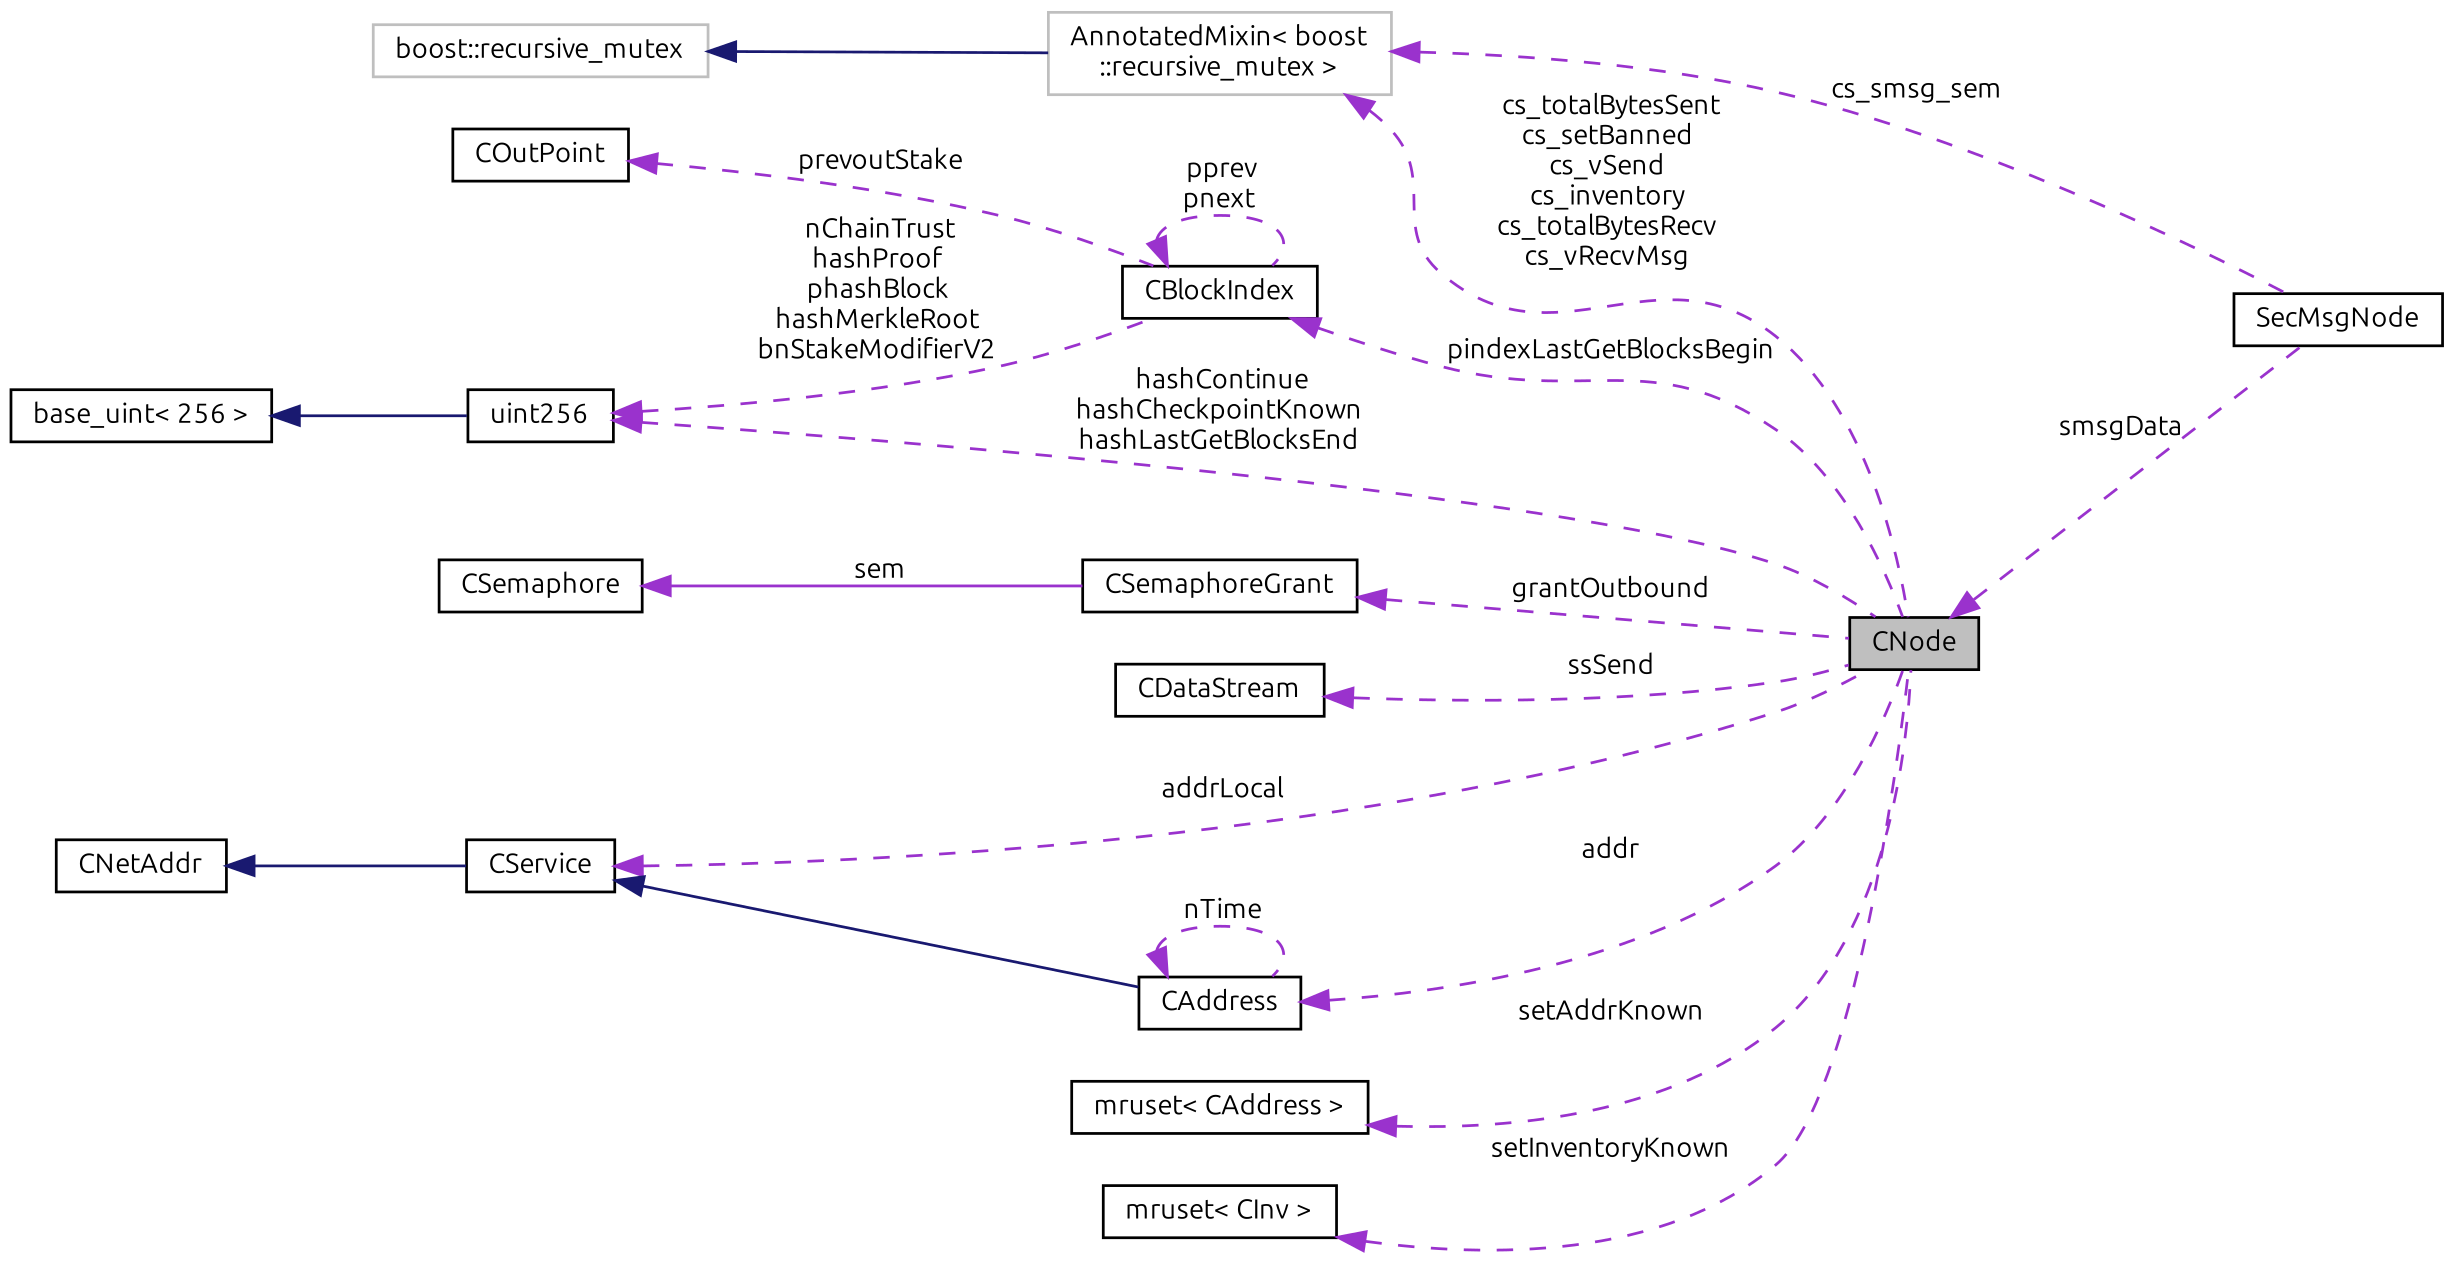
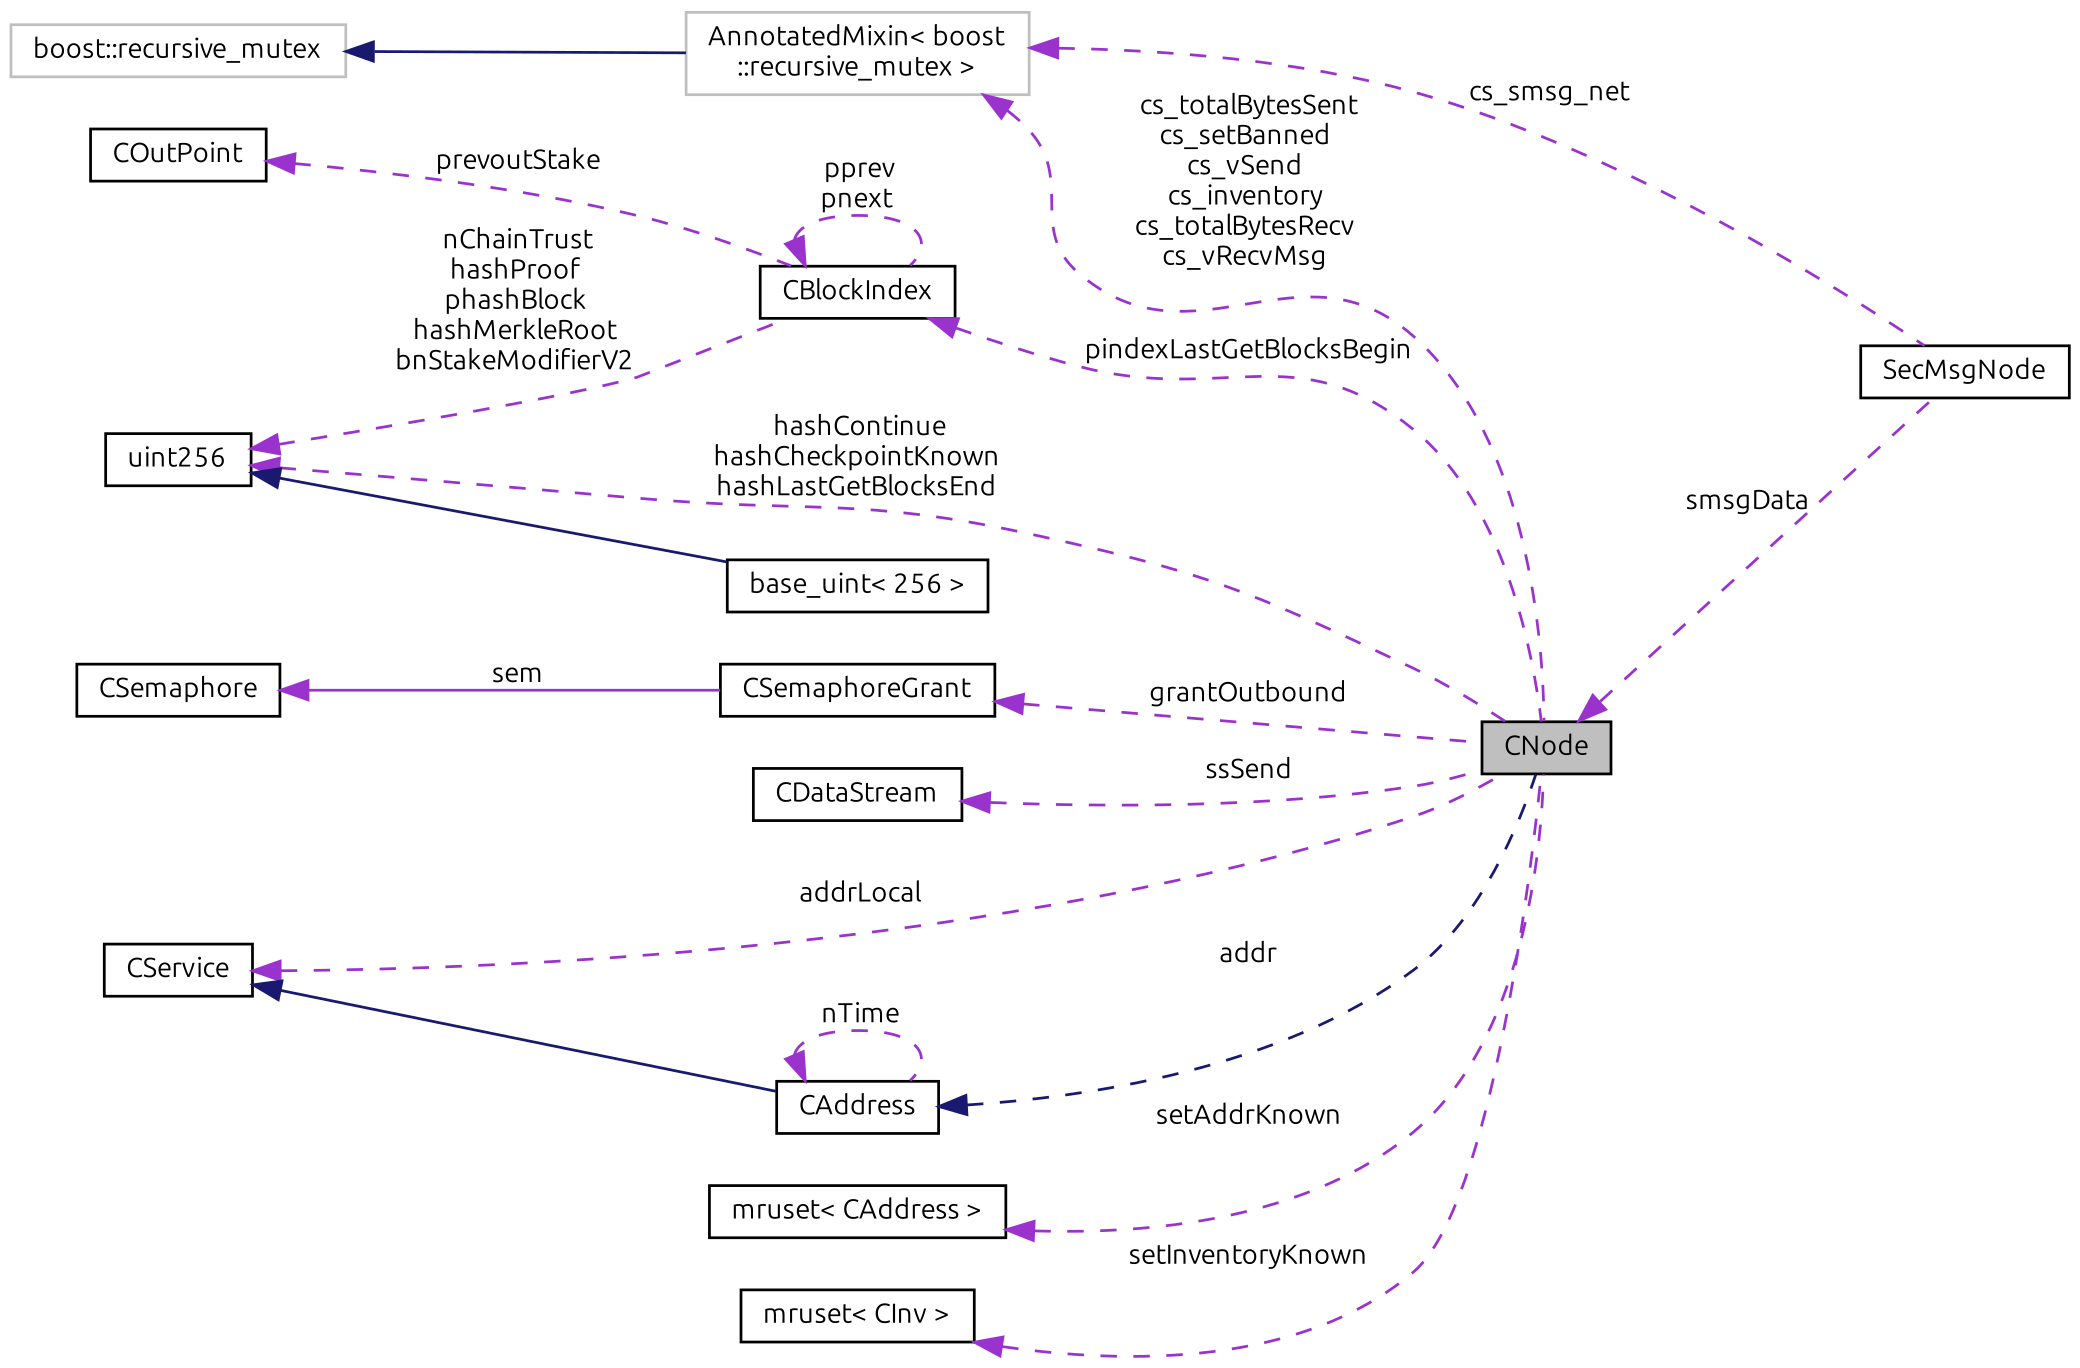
(1914, 91) -> (1546, 93)
(383, 416) -> (503, 520)
(141, 866) -> none
(1673, 924) -> (1310, 1029)
